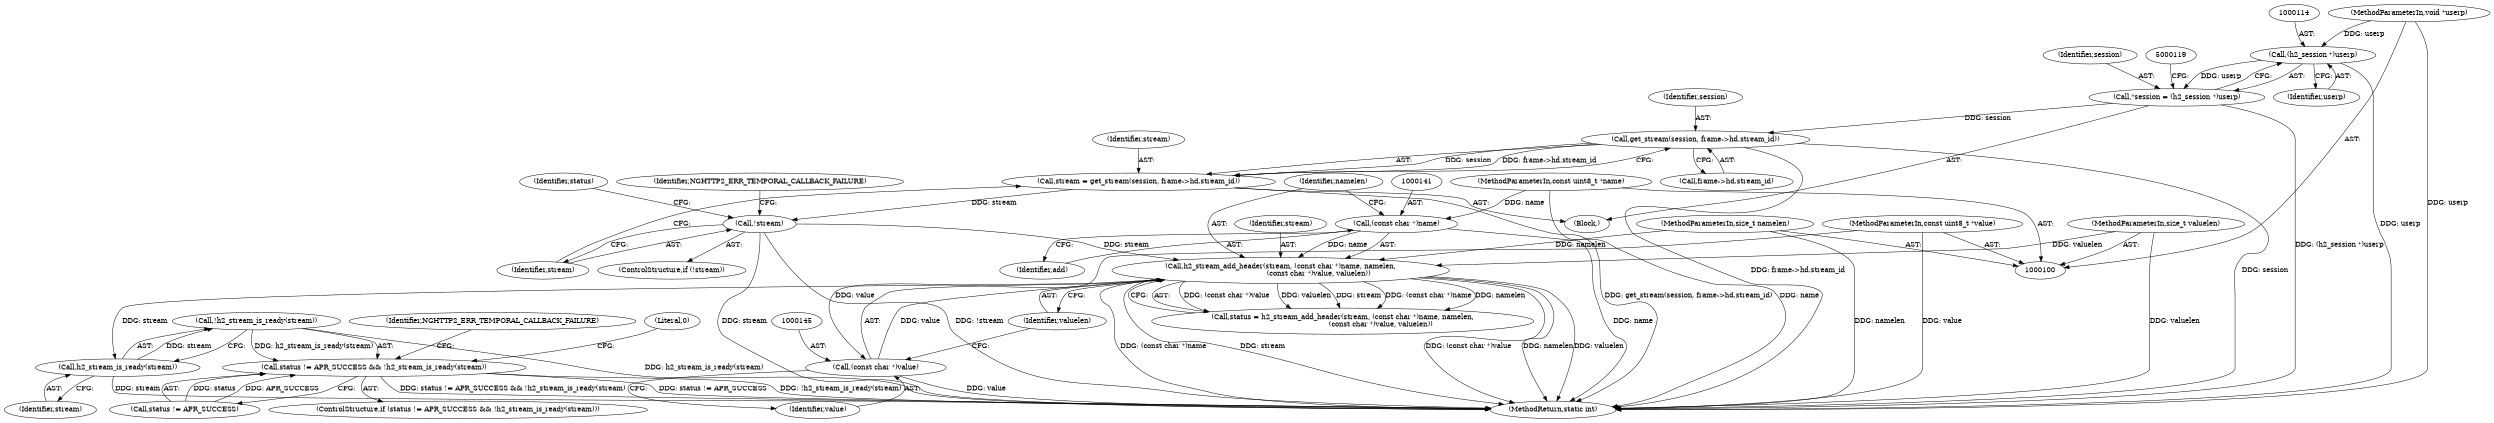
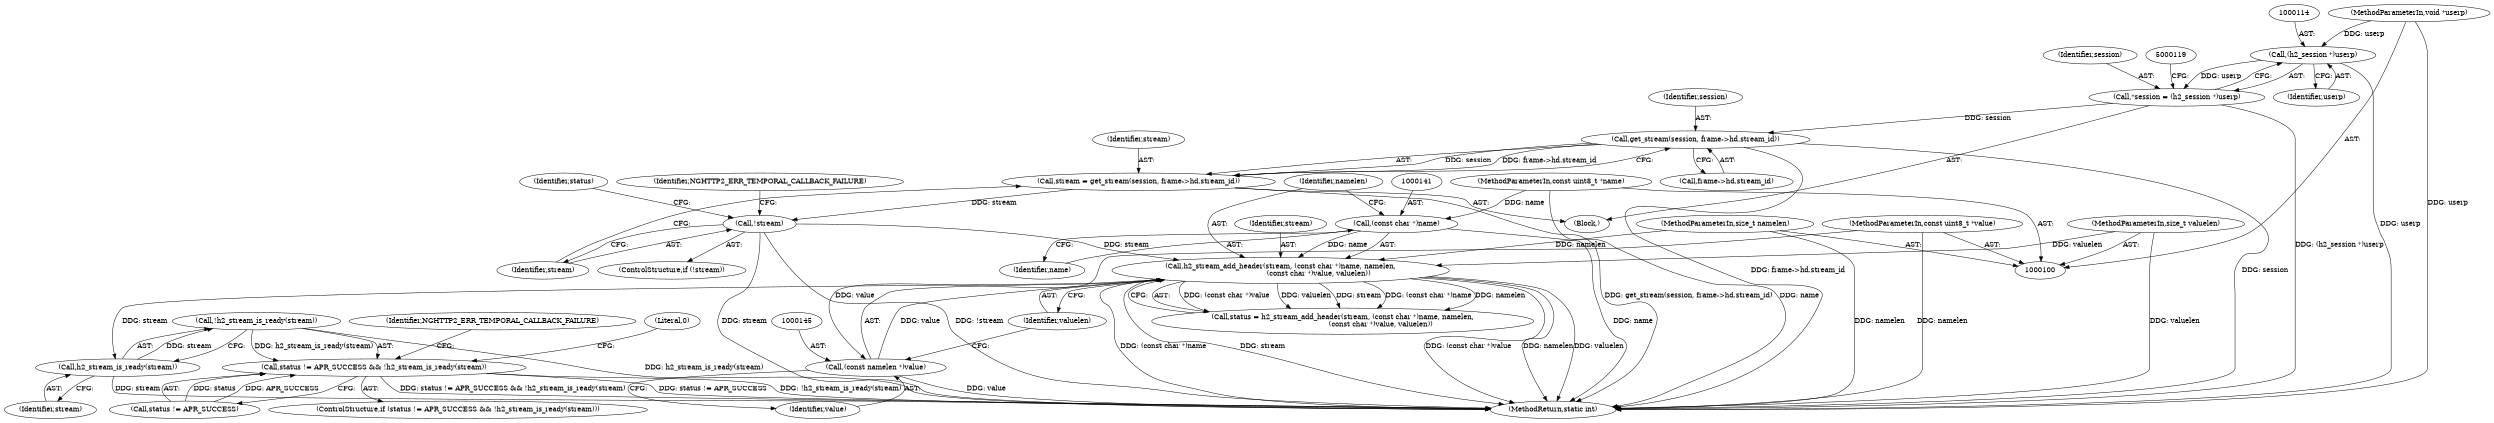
(1042, 270) -> (1042, 270)
(1942, 321) -> (1942, 321)
(876, 368) -> (876, 368)
